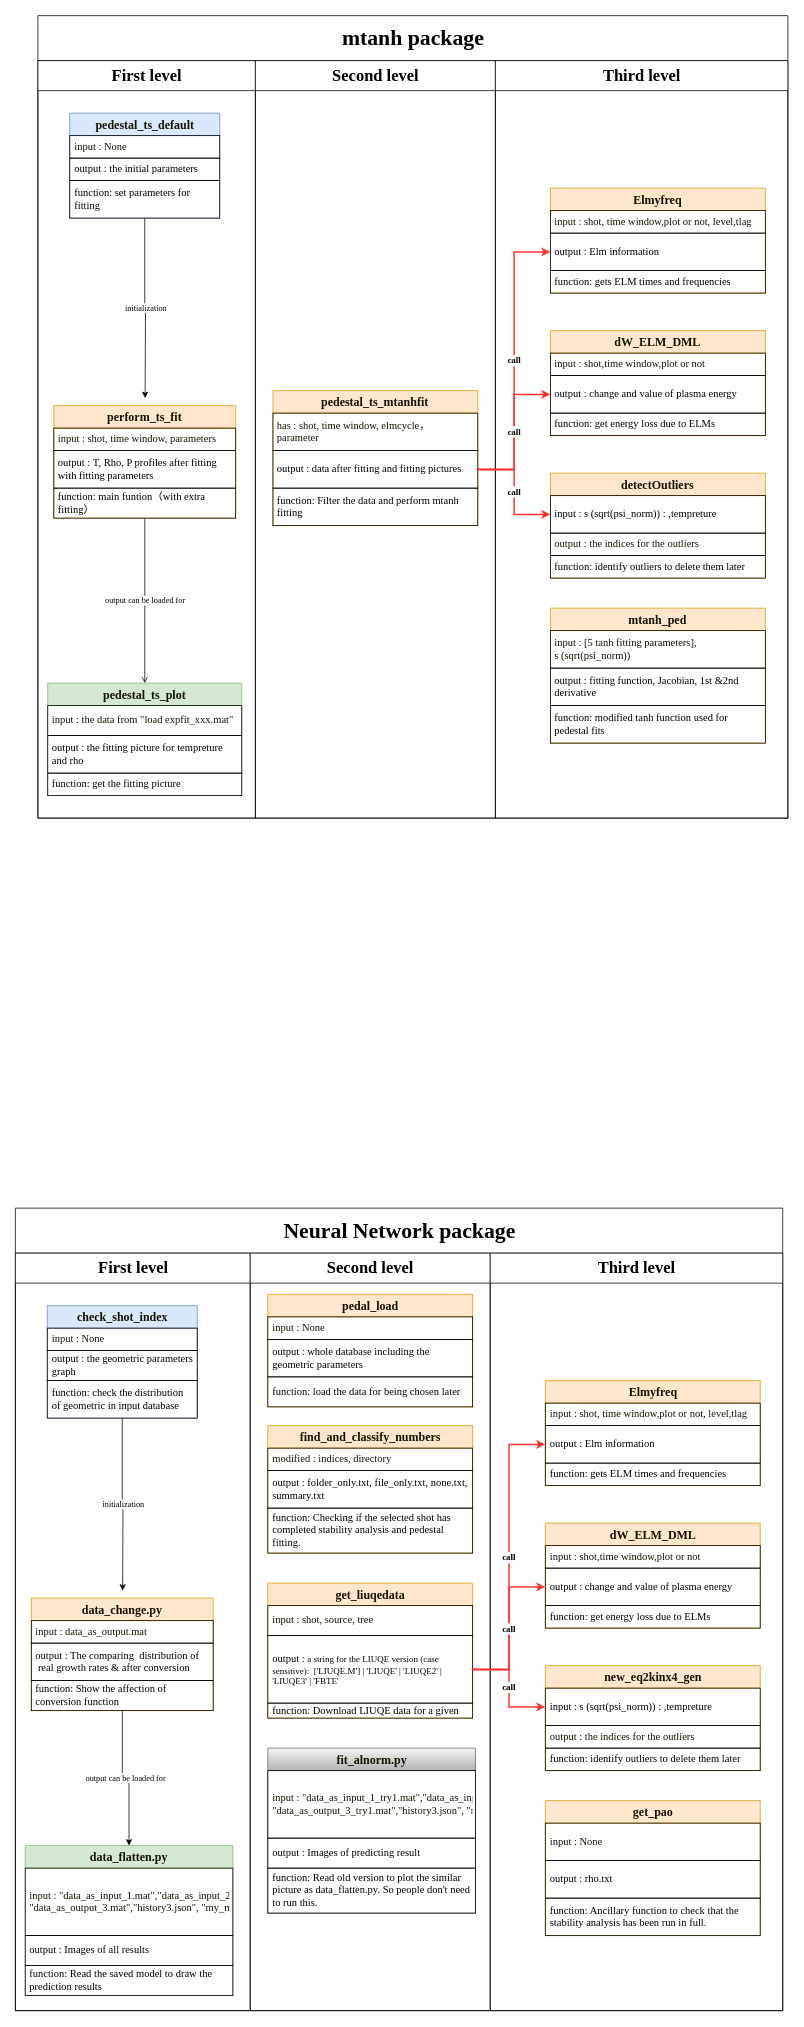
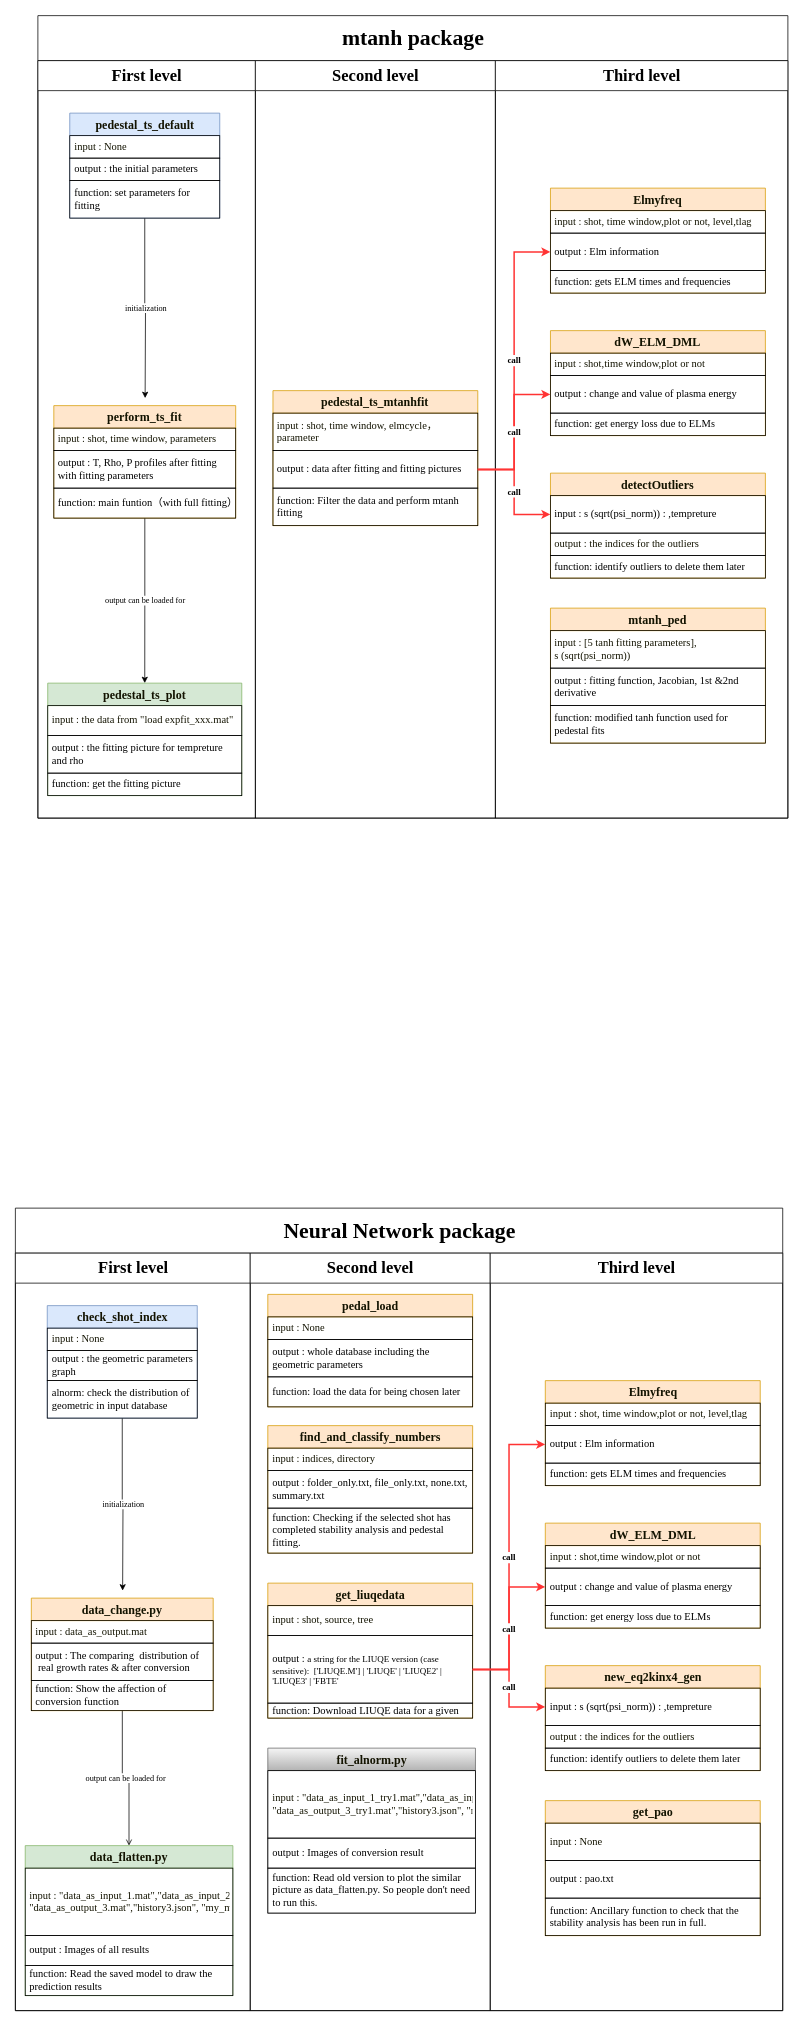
(351, 432) -> (355, 432)
(146, 503) -> (146, 503)
(145, 678) -> (145, 676)
(123, 1399) -> (123, 1399)
(334, 1459) -> (328, 1459)
(129, 1839) -> (129, 1840)
(366, 1853) -> (368, 1853)
(592, 1879) -> (592, 1879)
